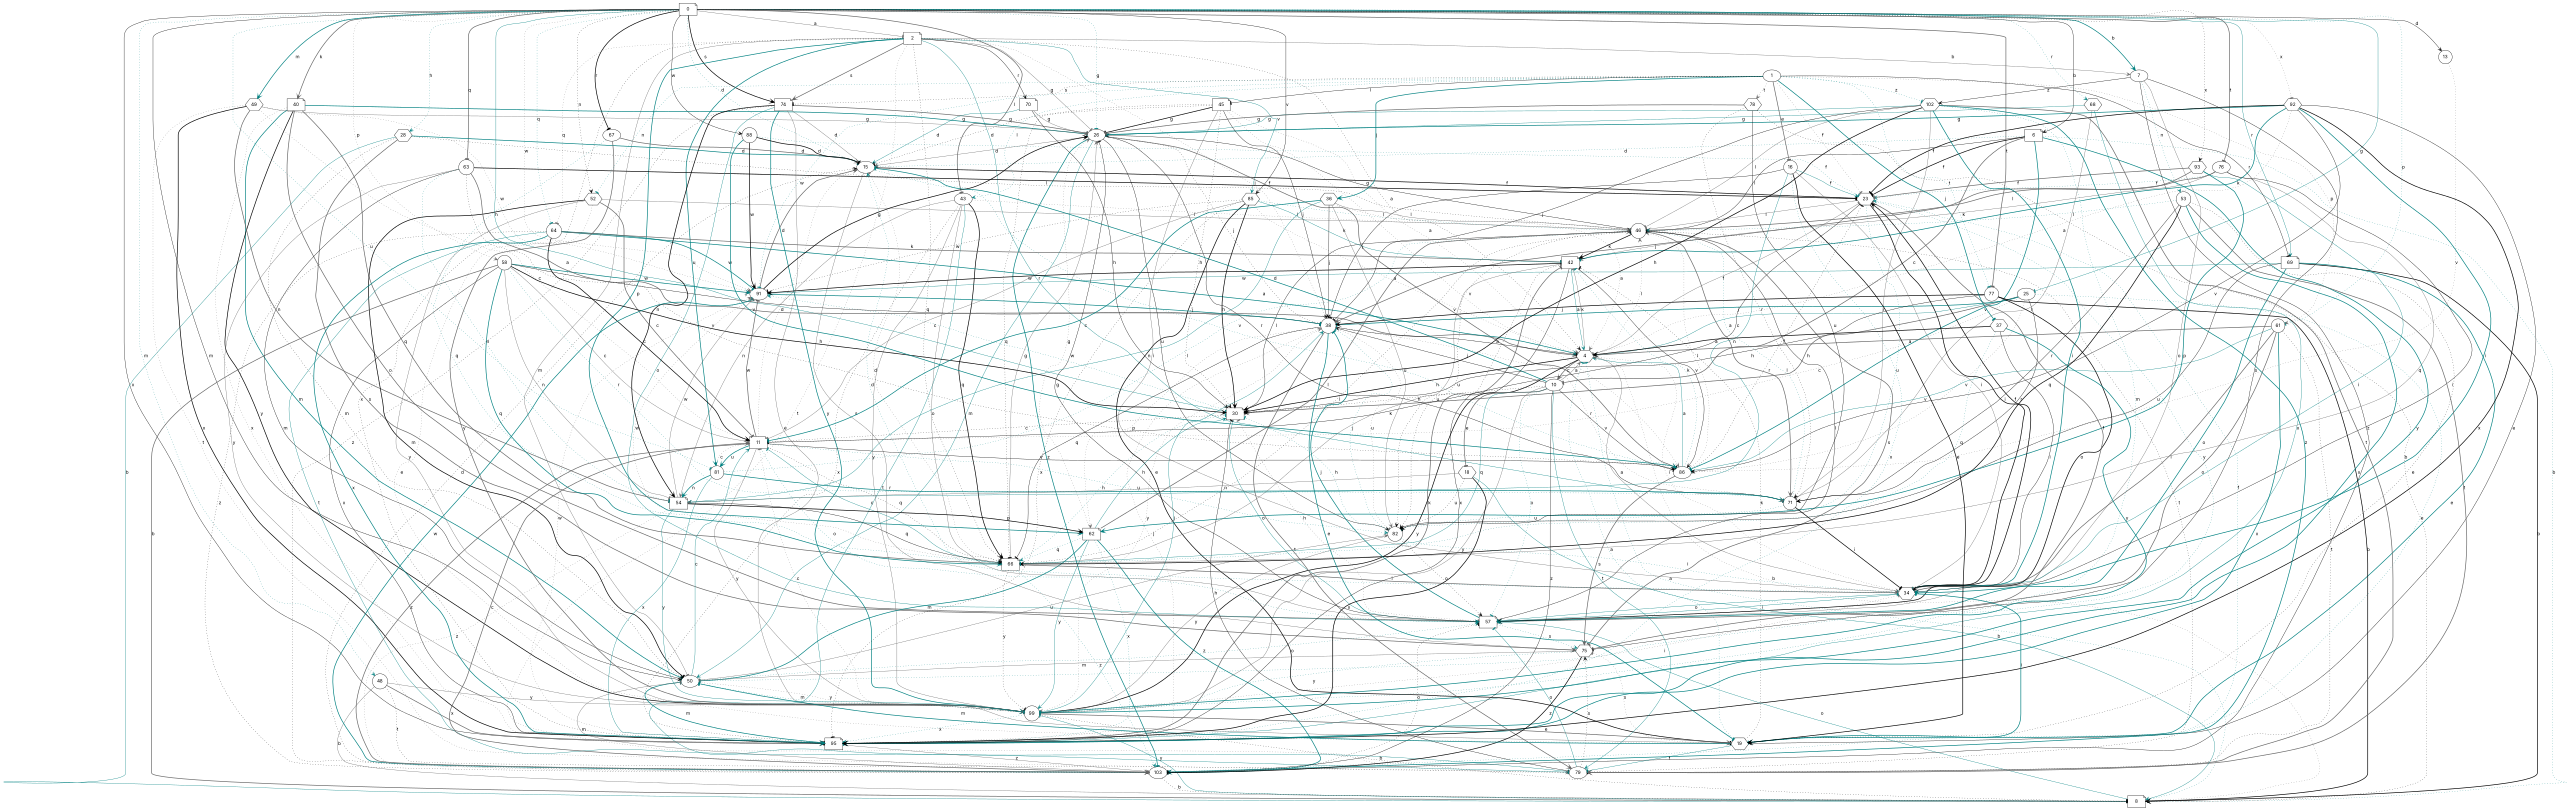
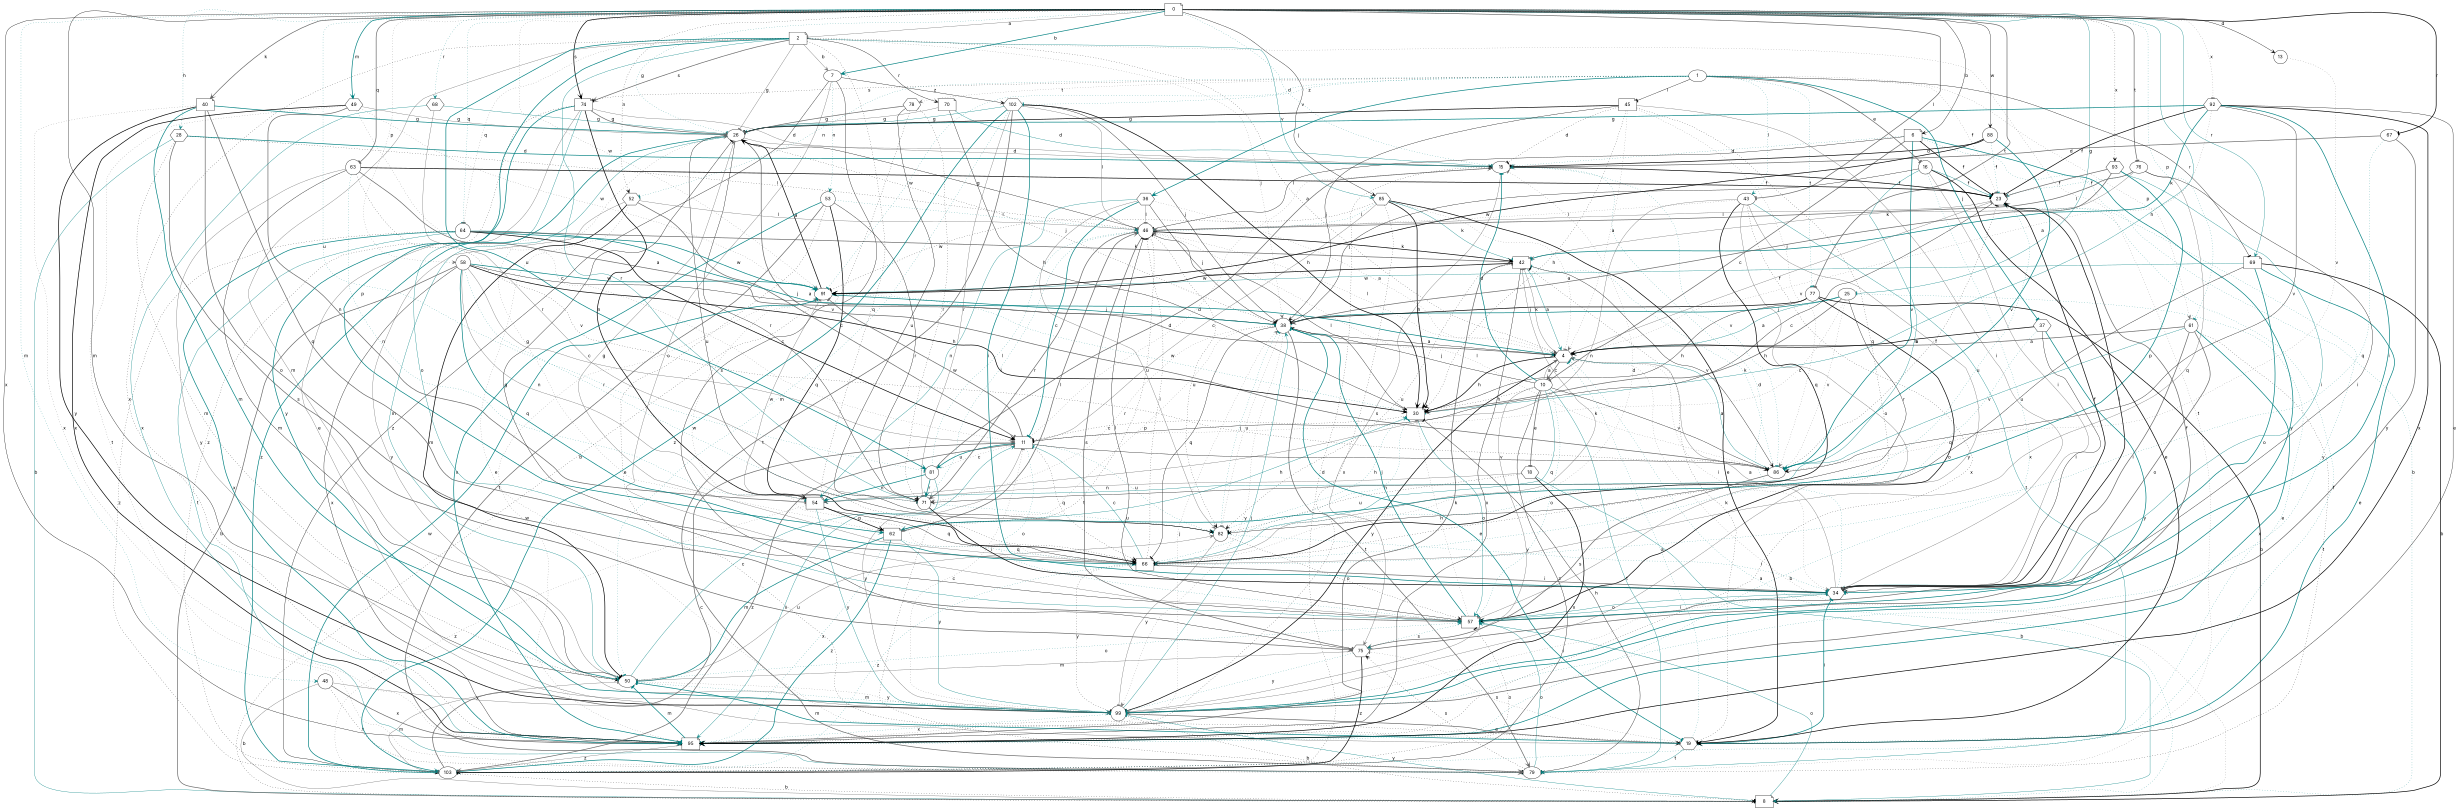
(788, 212) -> (1195, 302)
